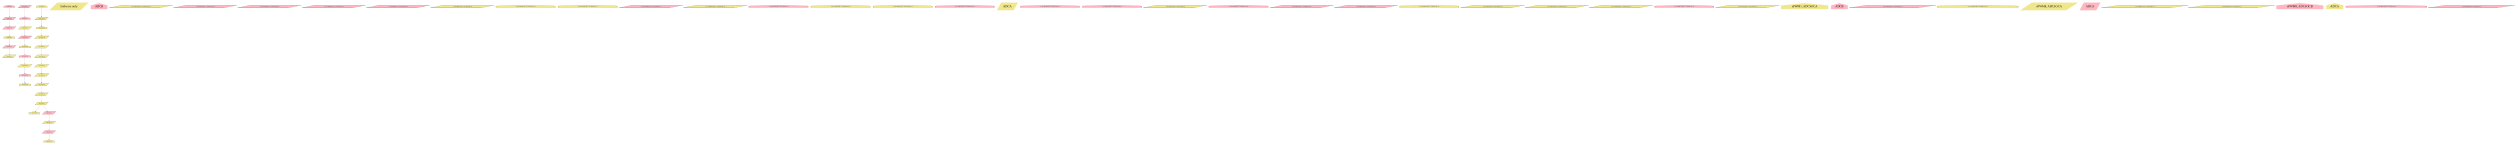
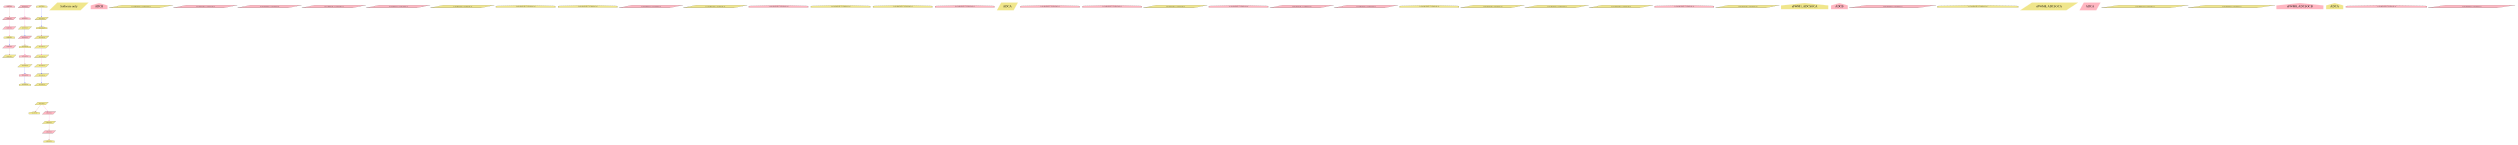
(42, 94) -> none
